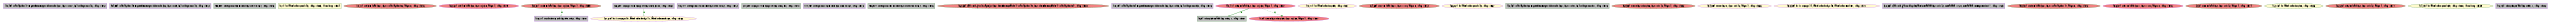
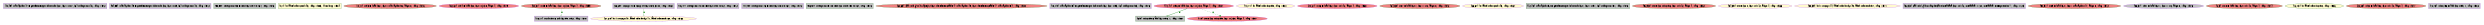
(771, 6) -> none
none -> (1337, 6)
(2143, 6) -> (2164, 6)
(2451, 6) -> none
